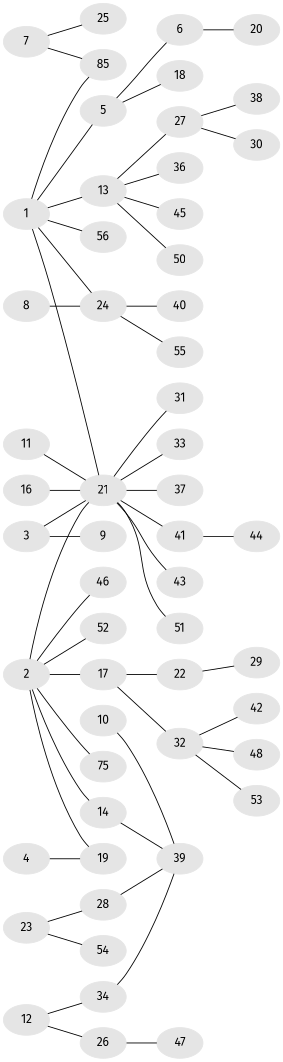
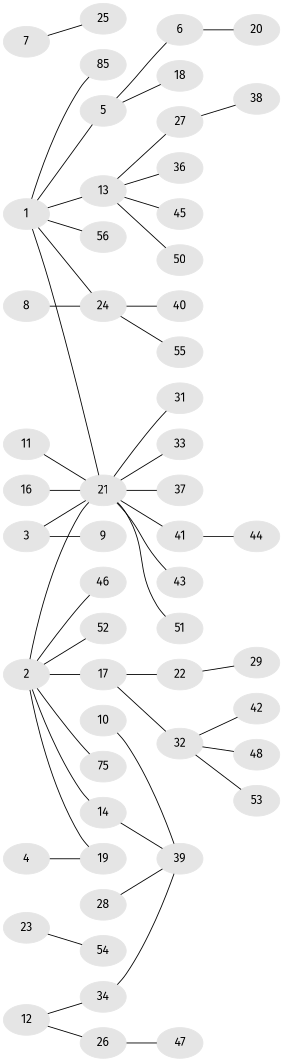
(65, 53) -> none
(257, 145) -> none
(65, 916) -> none
